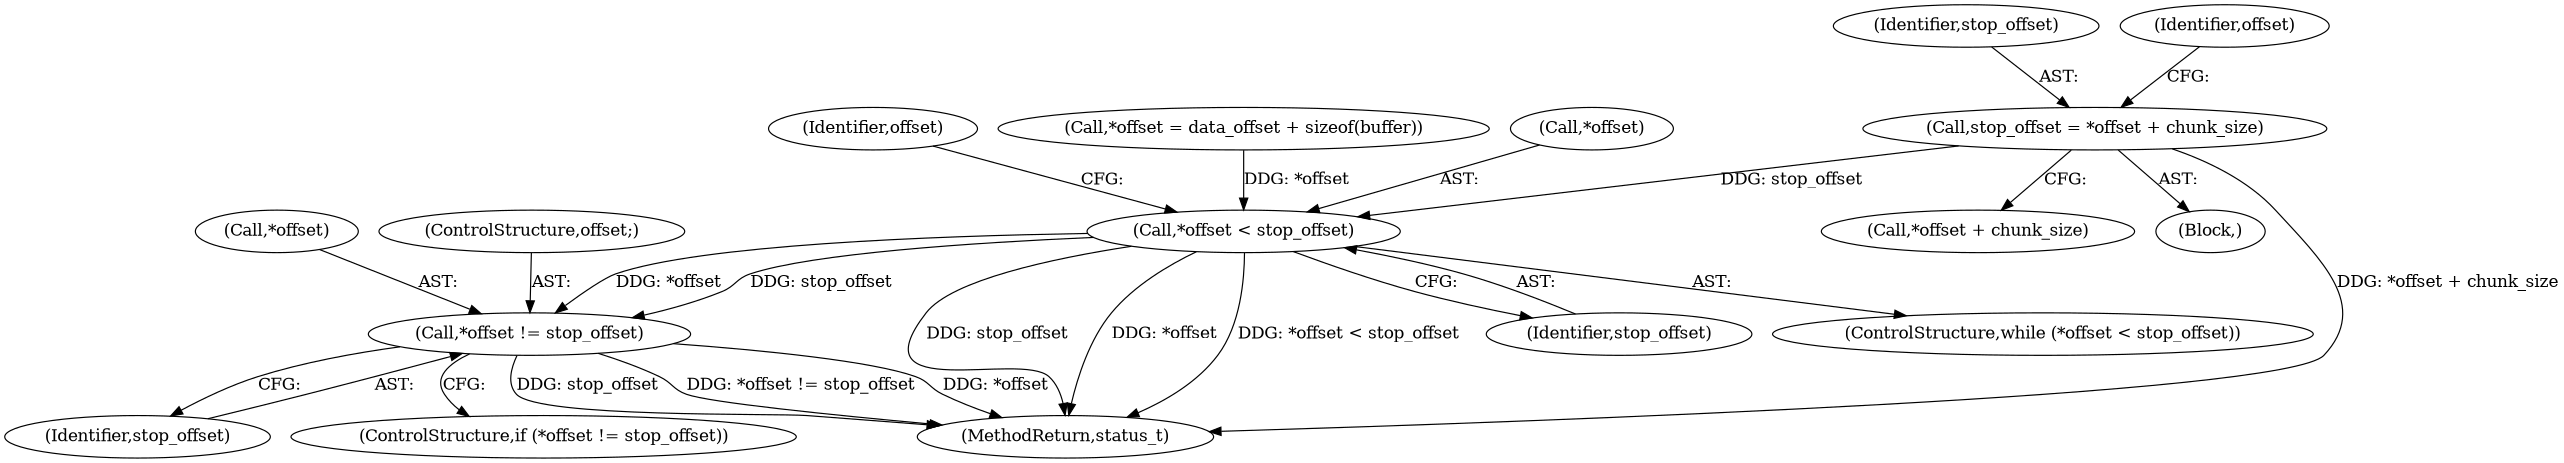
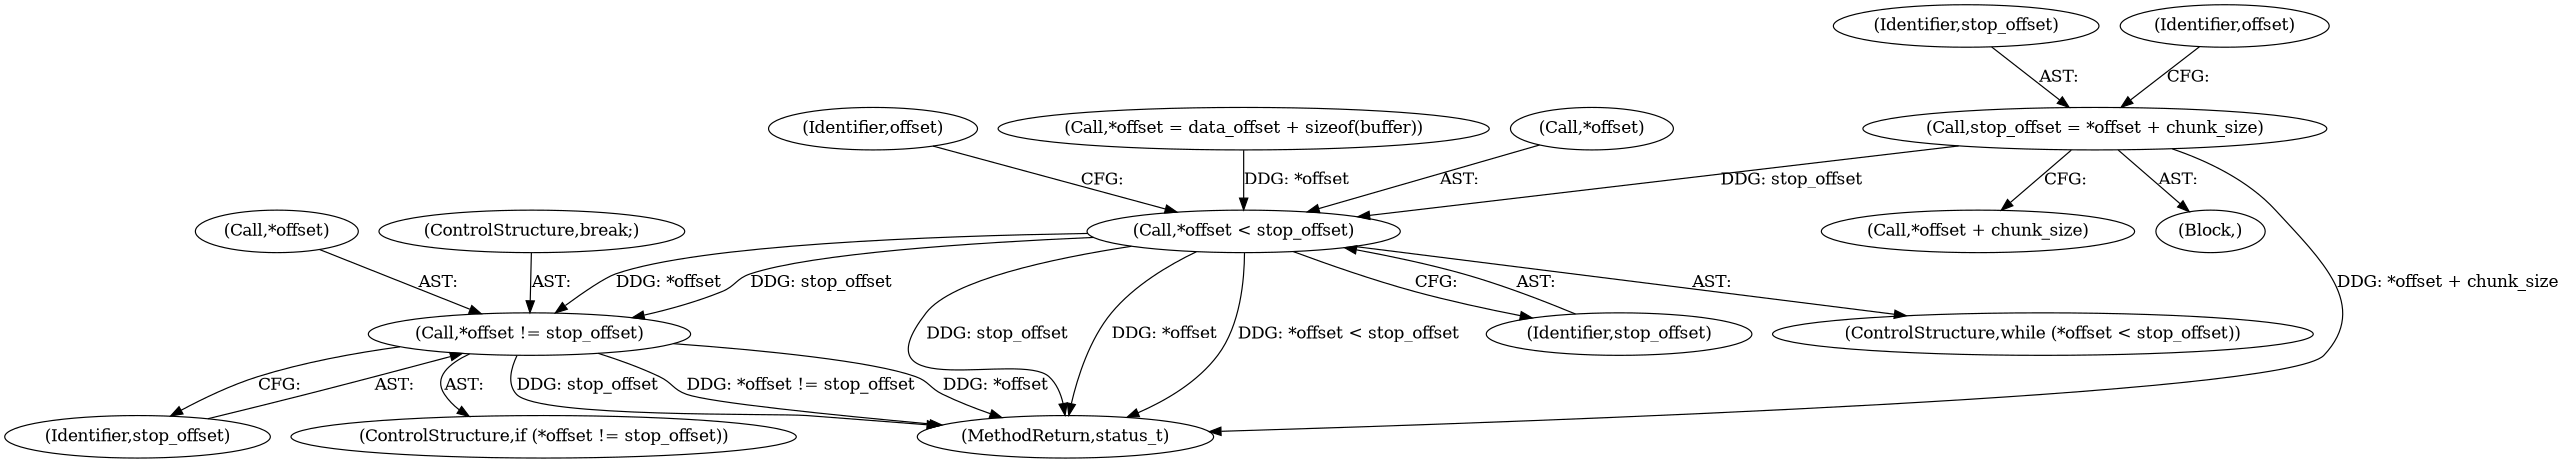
(532, 231) -> (532, 231)
(467, 385) -> (467, 385)
